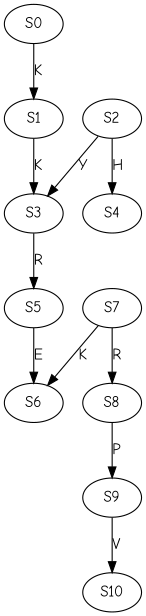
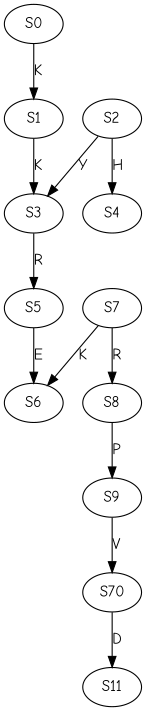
(112, 592) -> (112, 592)
none -> (112, 687)
